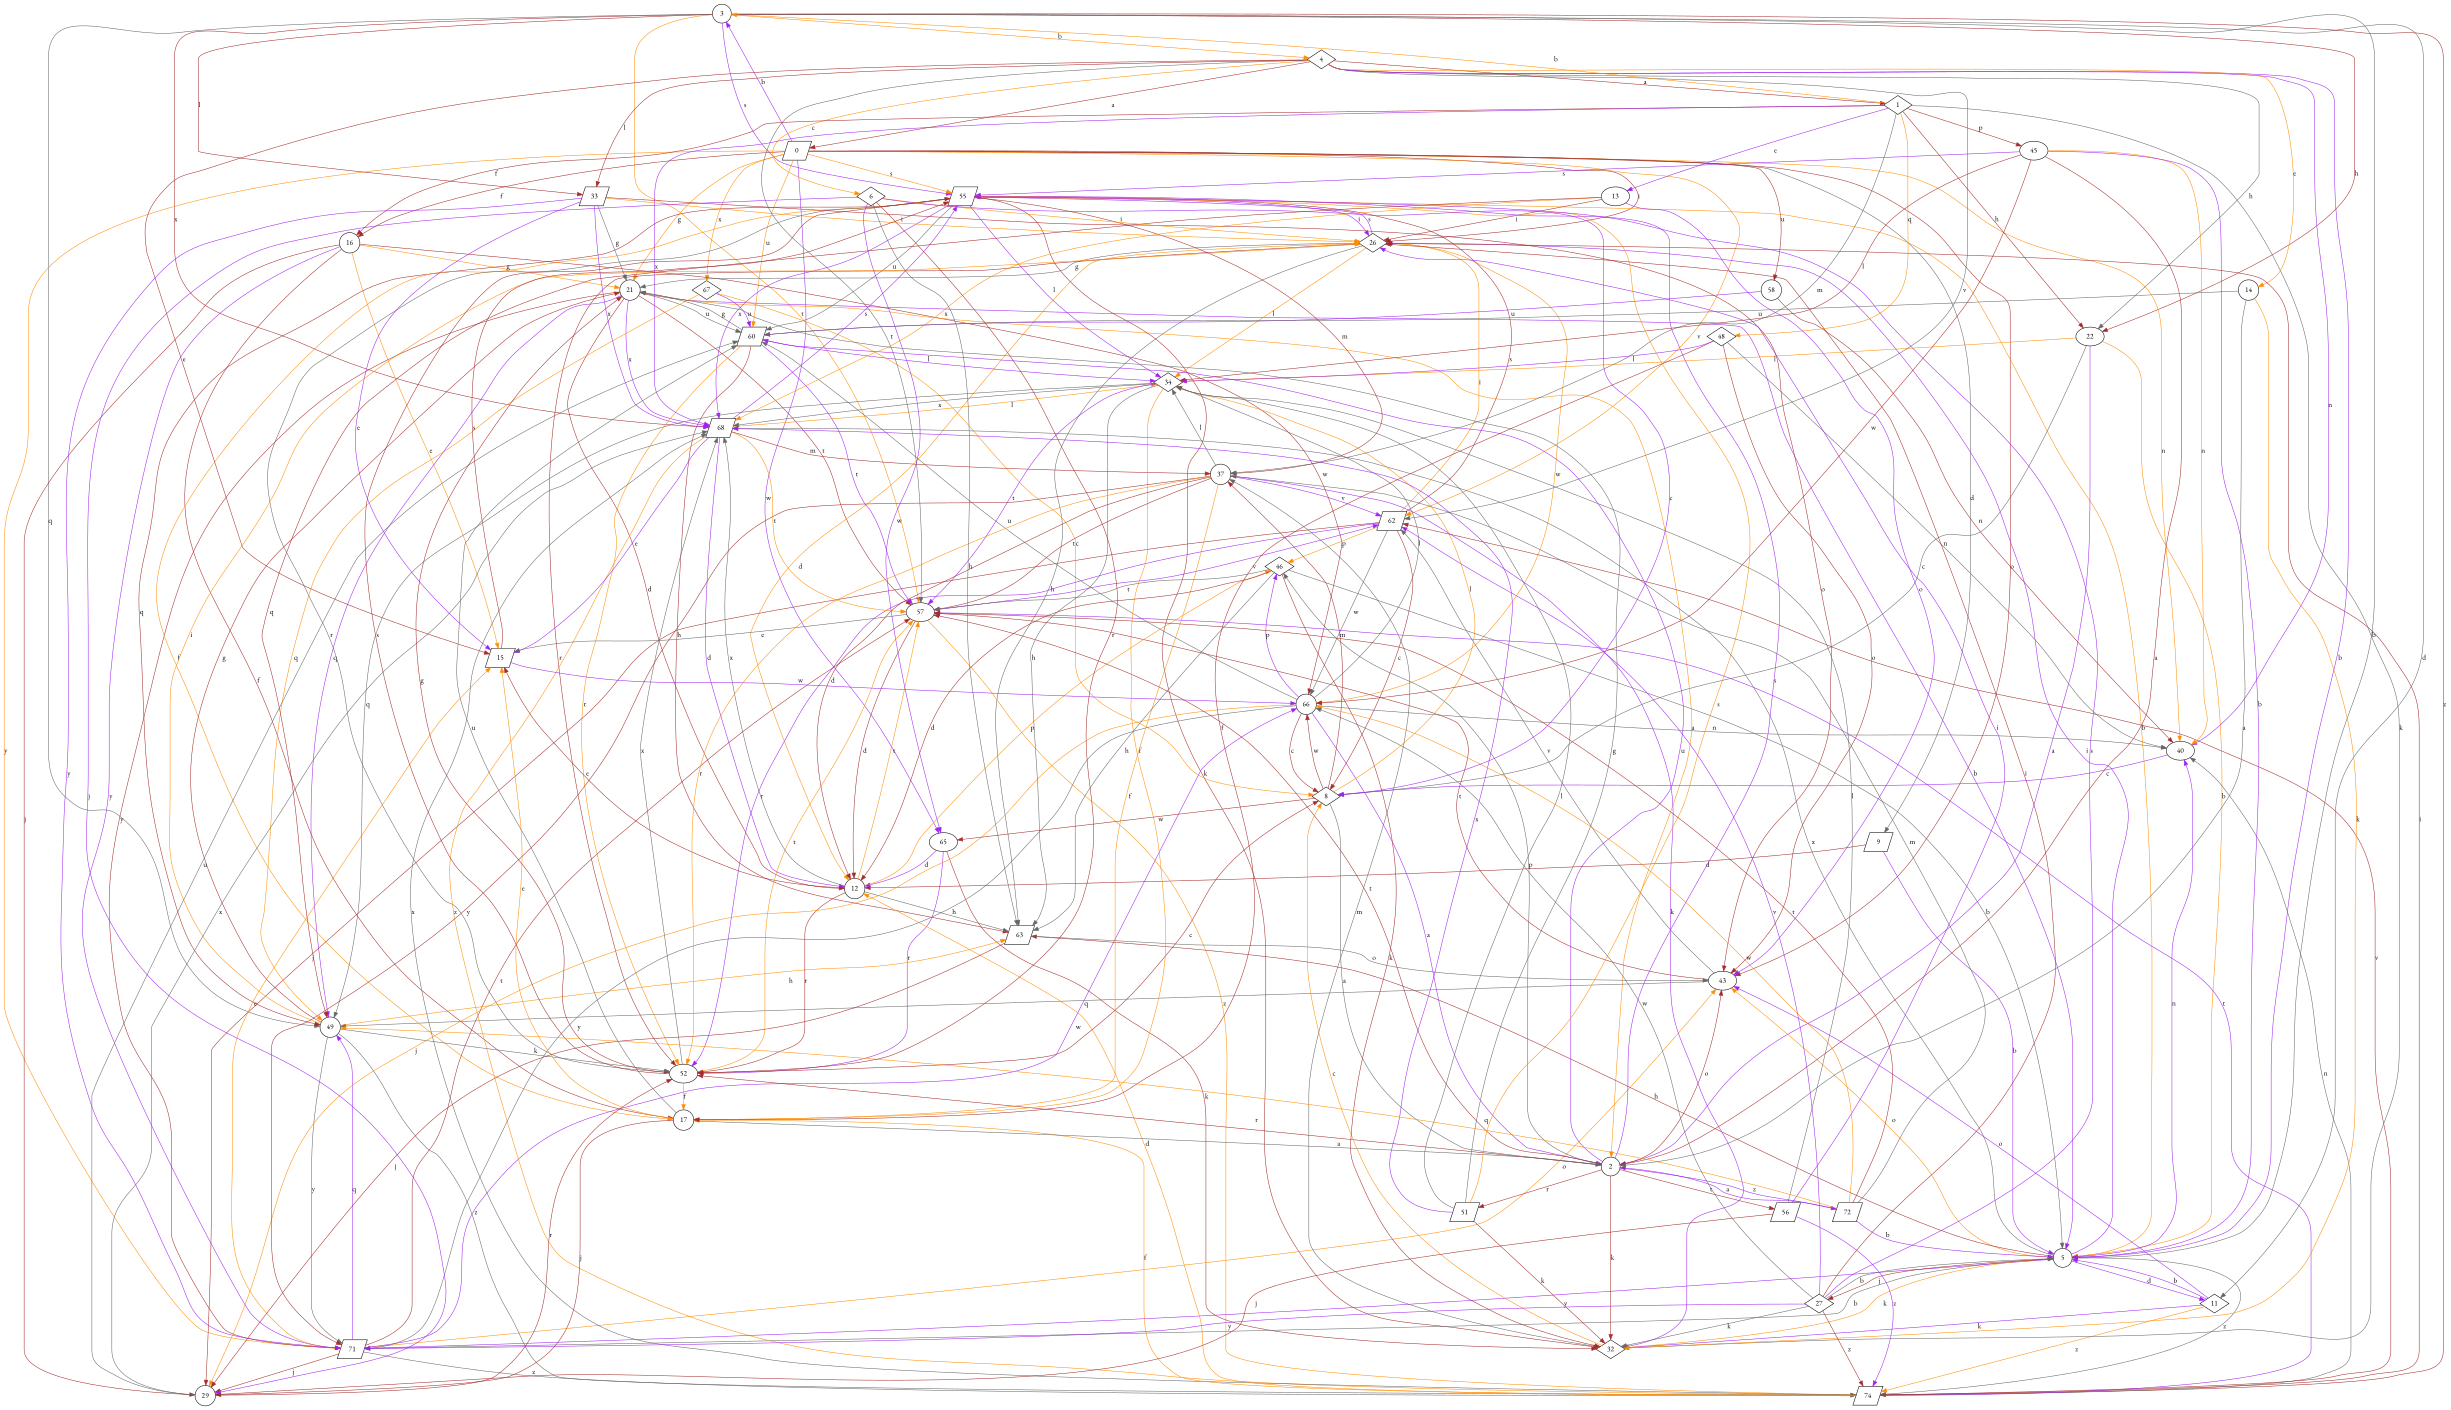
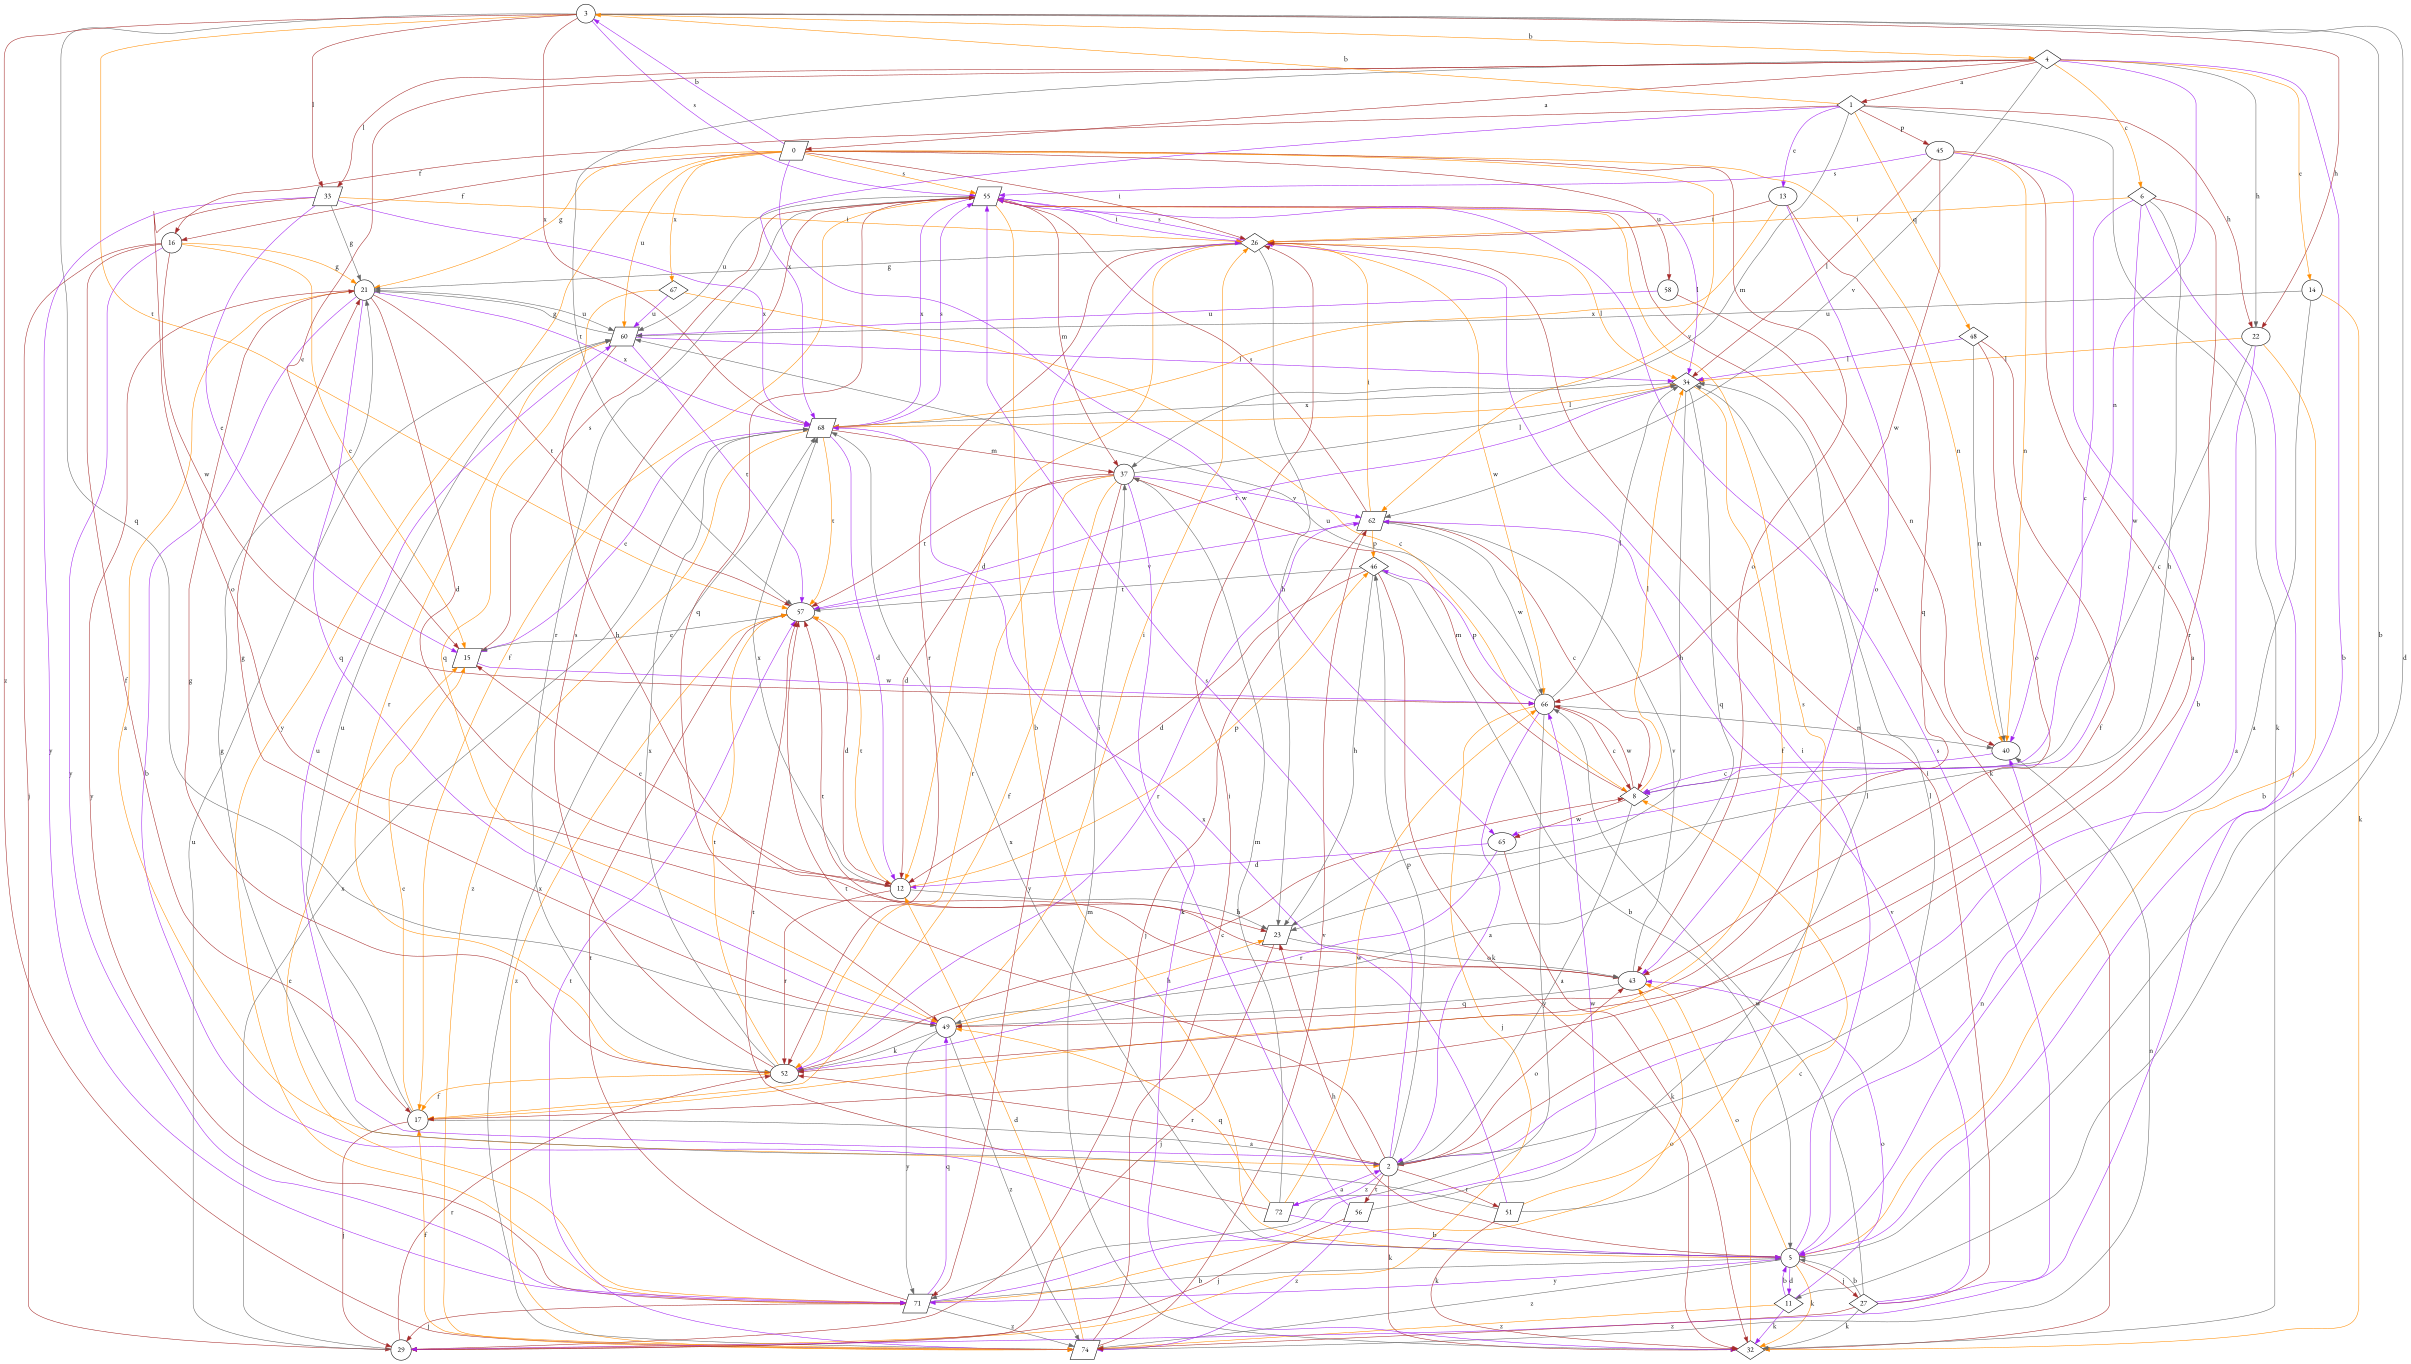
(1878, 842) -> none
(1020, 935) -> (1277, 935)
(1195, 1326) -> none
